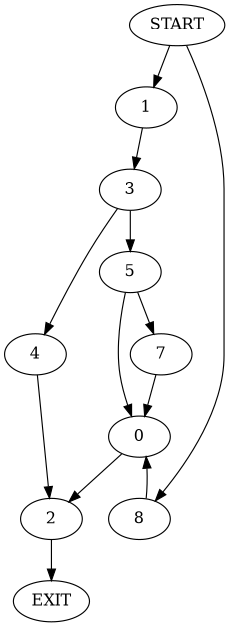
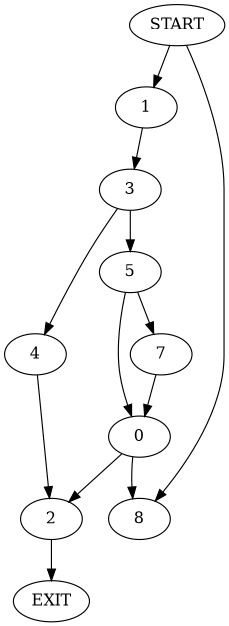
(147, 483) -> (132, 472)
